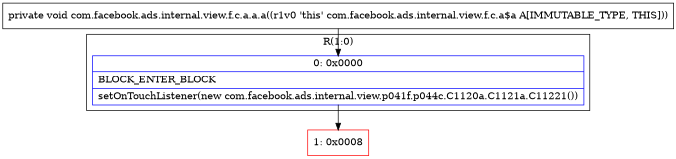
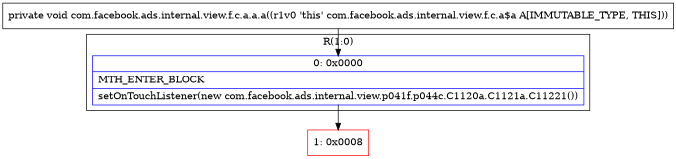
(157, 80) -> (151, 80)
